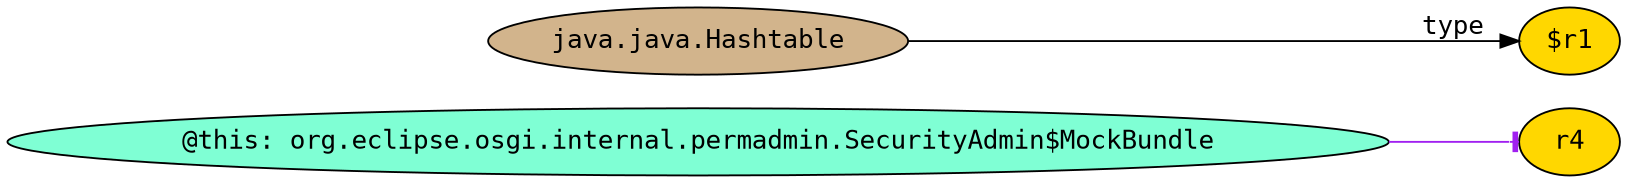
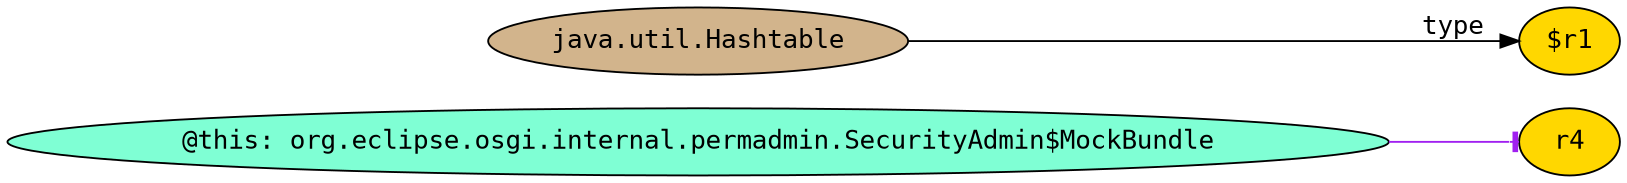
(698, 41) -> (698, 41)
